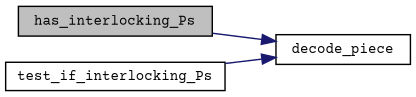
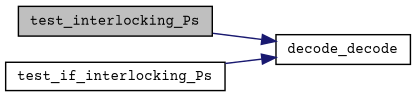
(115, 21) -> (115, 21)
(343, 50) -> (343, 50)
